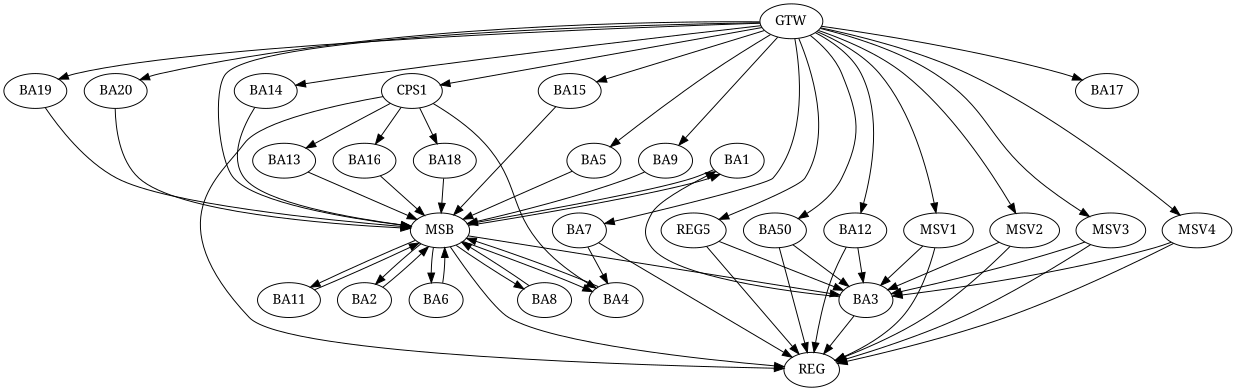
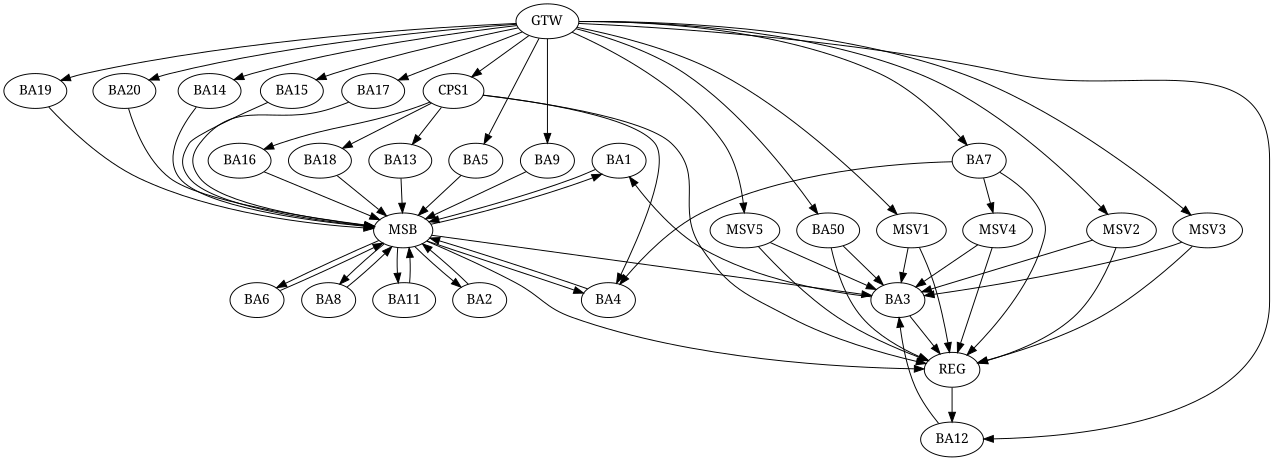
(248, 63) -> (194, 167)
(1008, 95) -> (987, 191)
(694, 230) -> (745, 230)
(824, 303) -> (952, 400)
